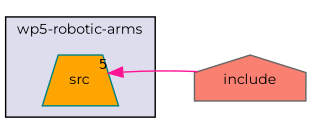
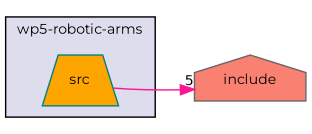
(164, 71) -> (147, 90)
